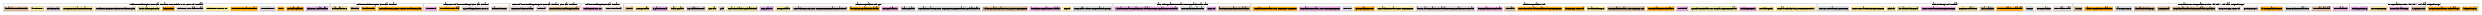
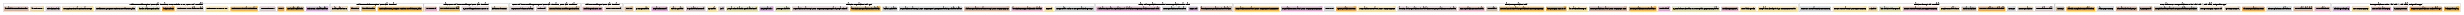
(613, 9) -> (613, 9)
(820, 9) -> (820, 9)
(890, 9) -> none
